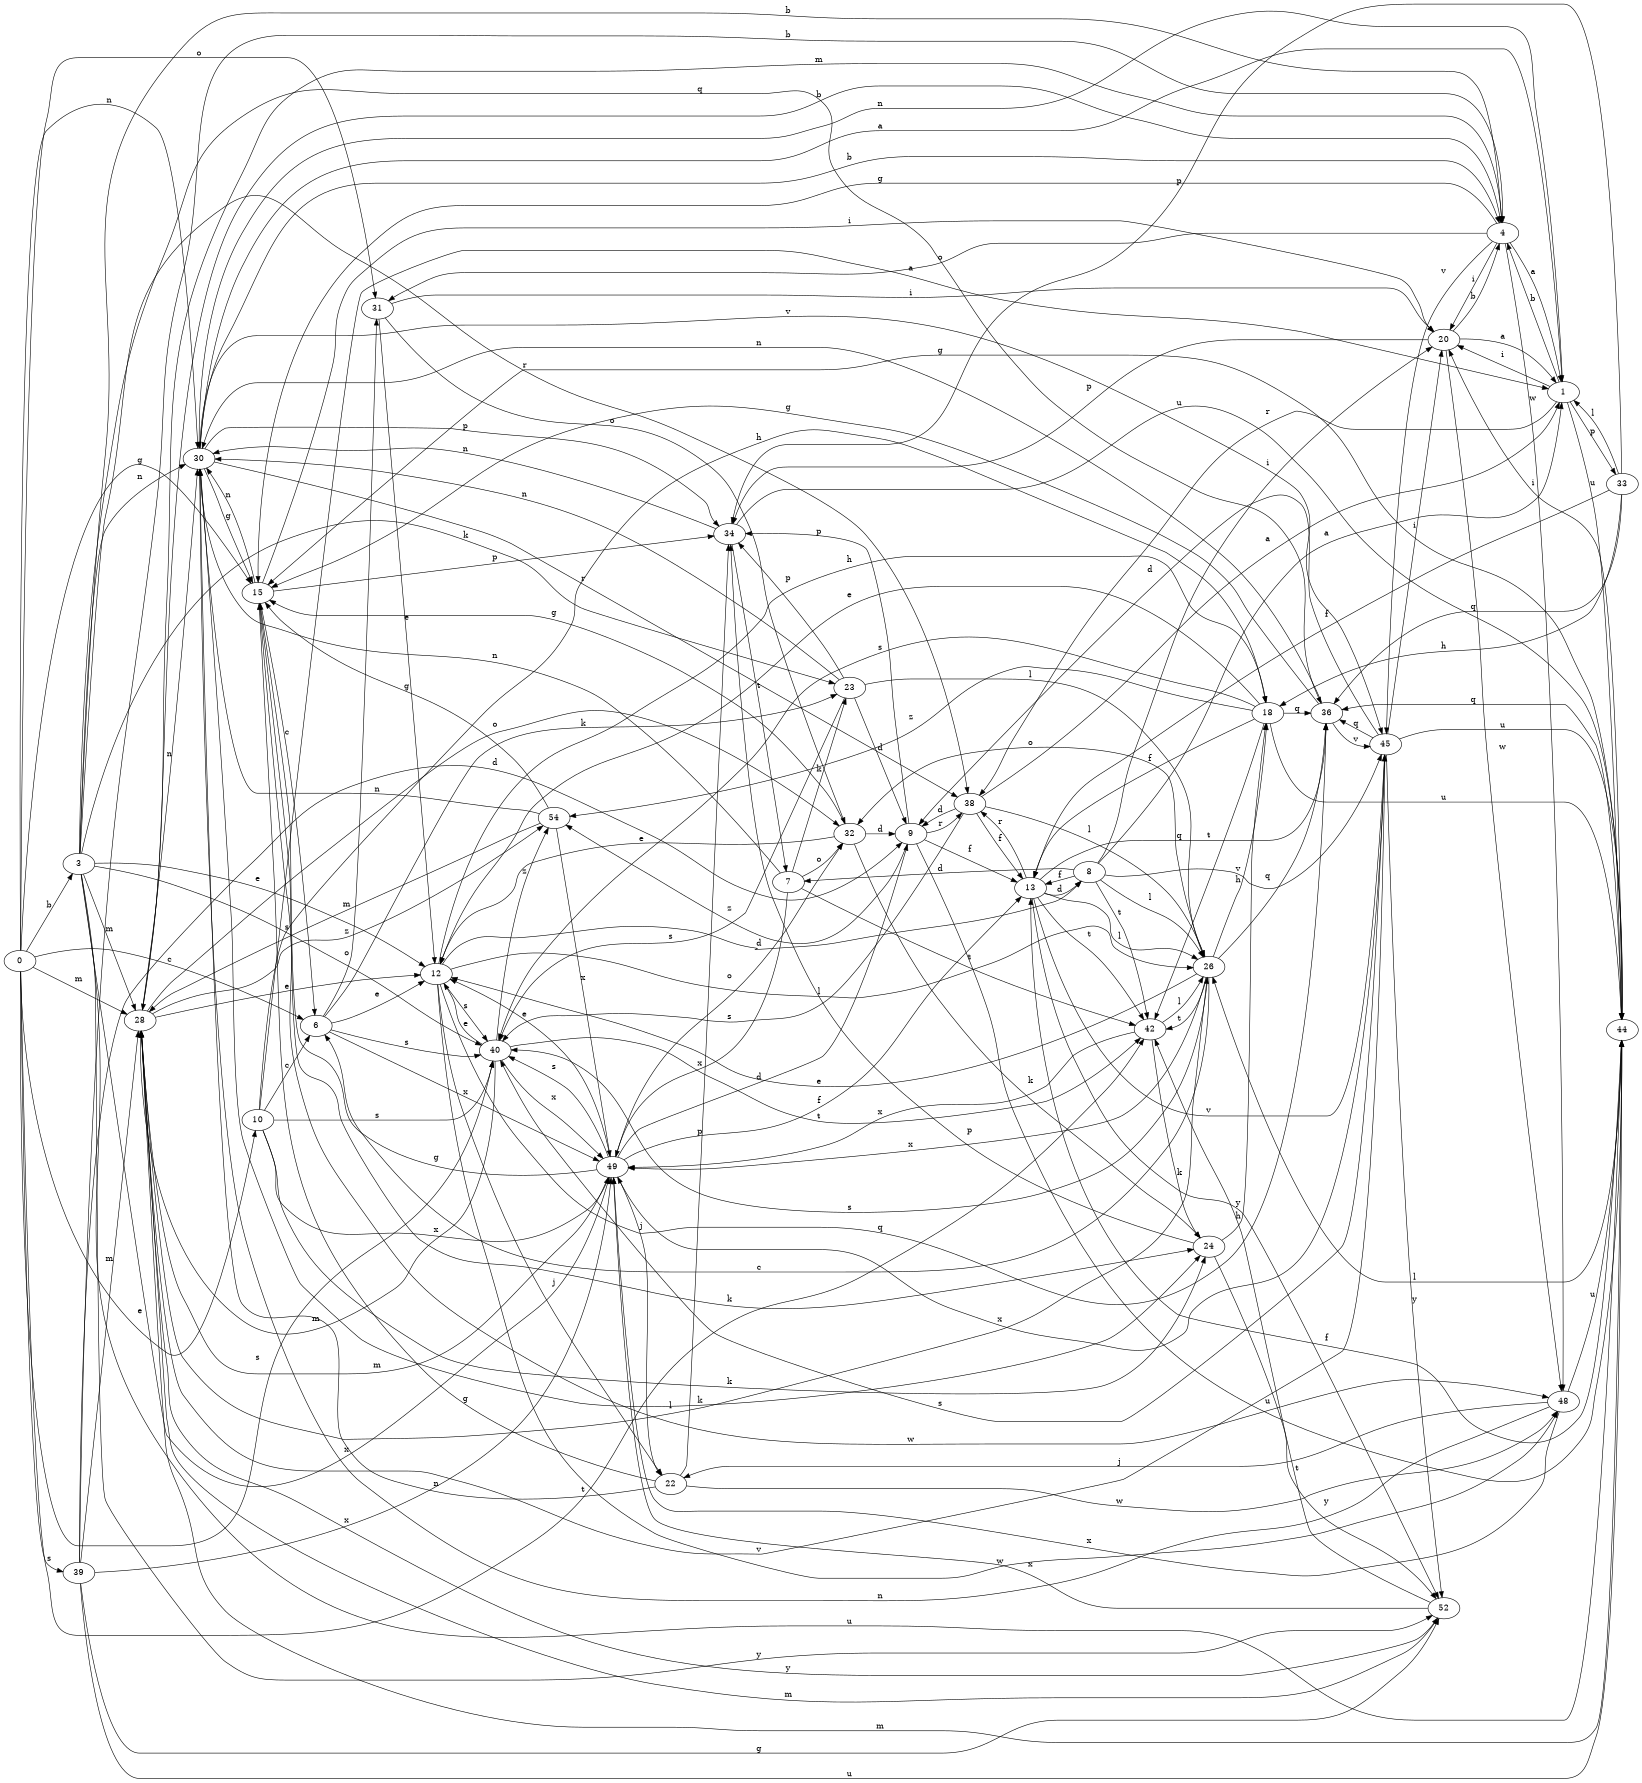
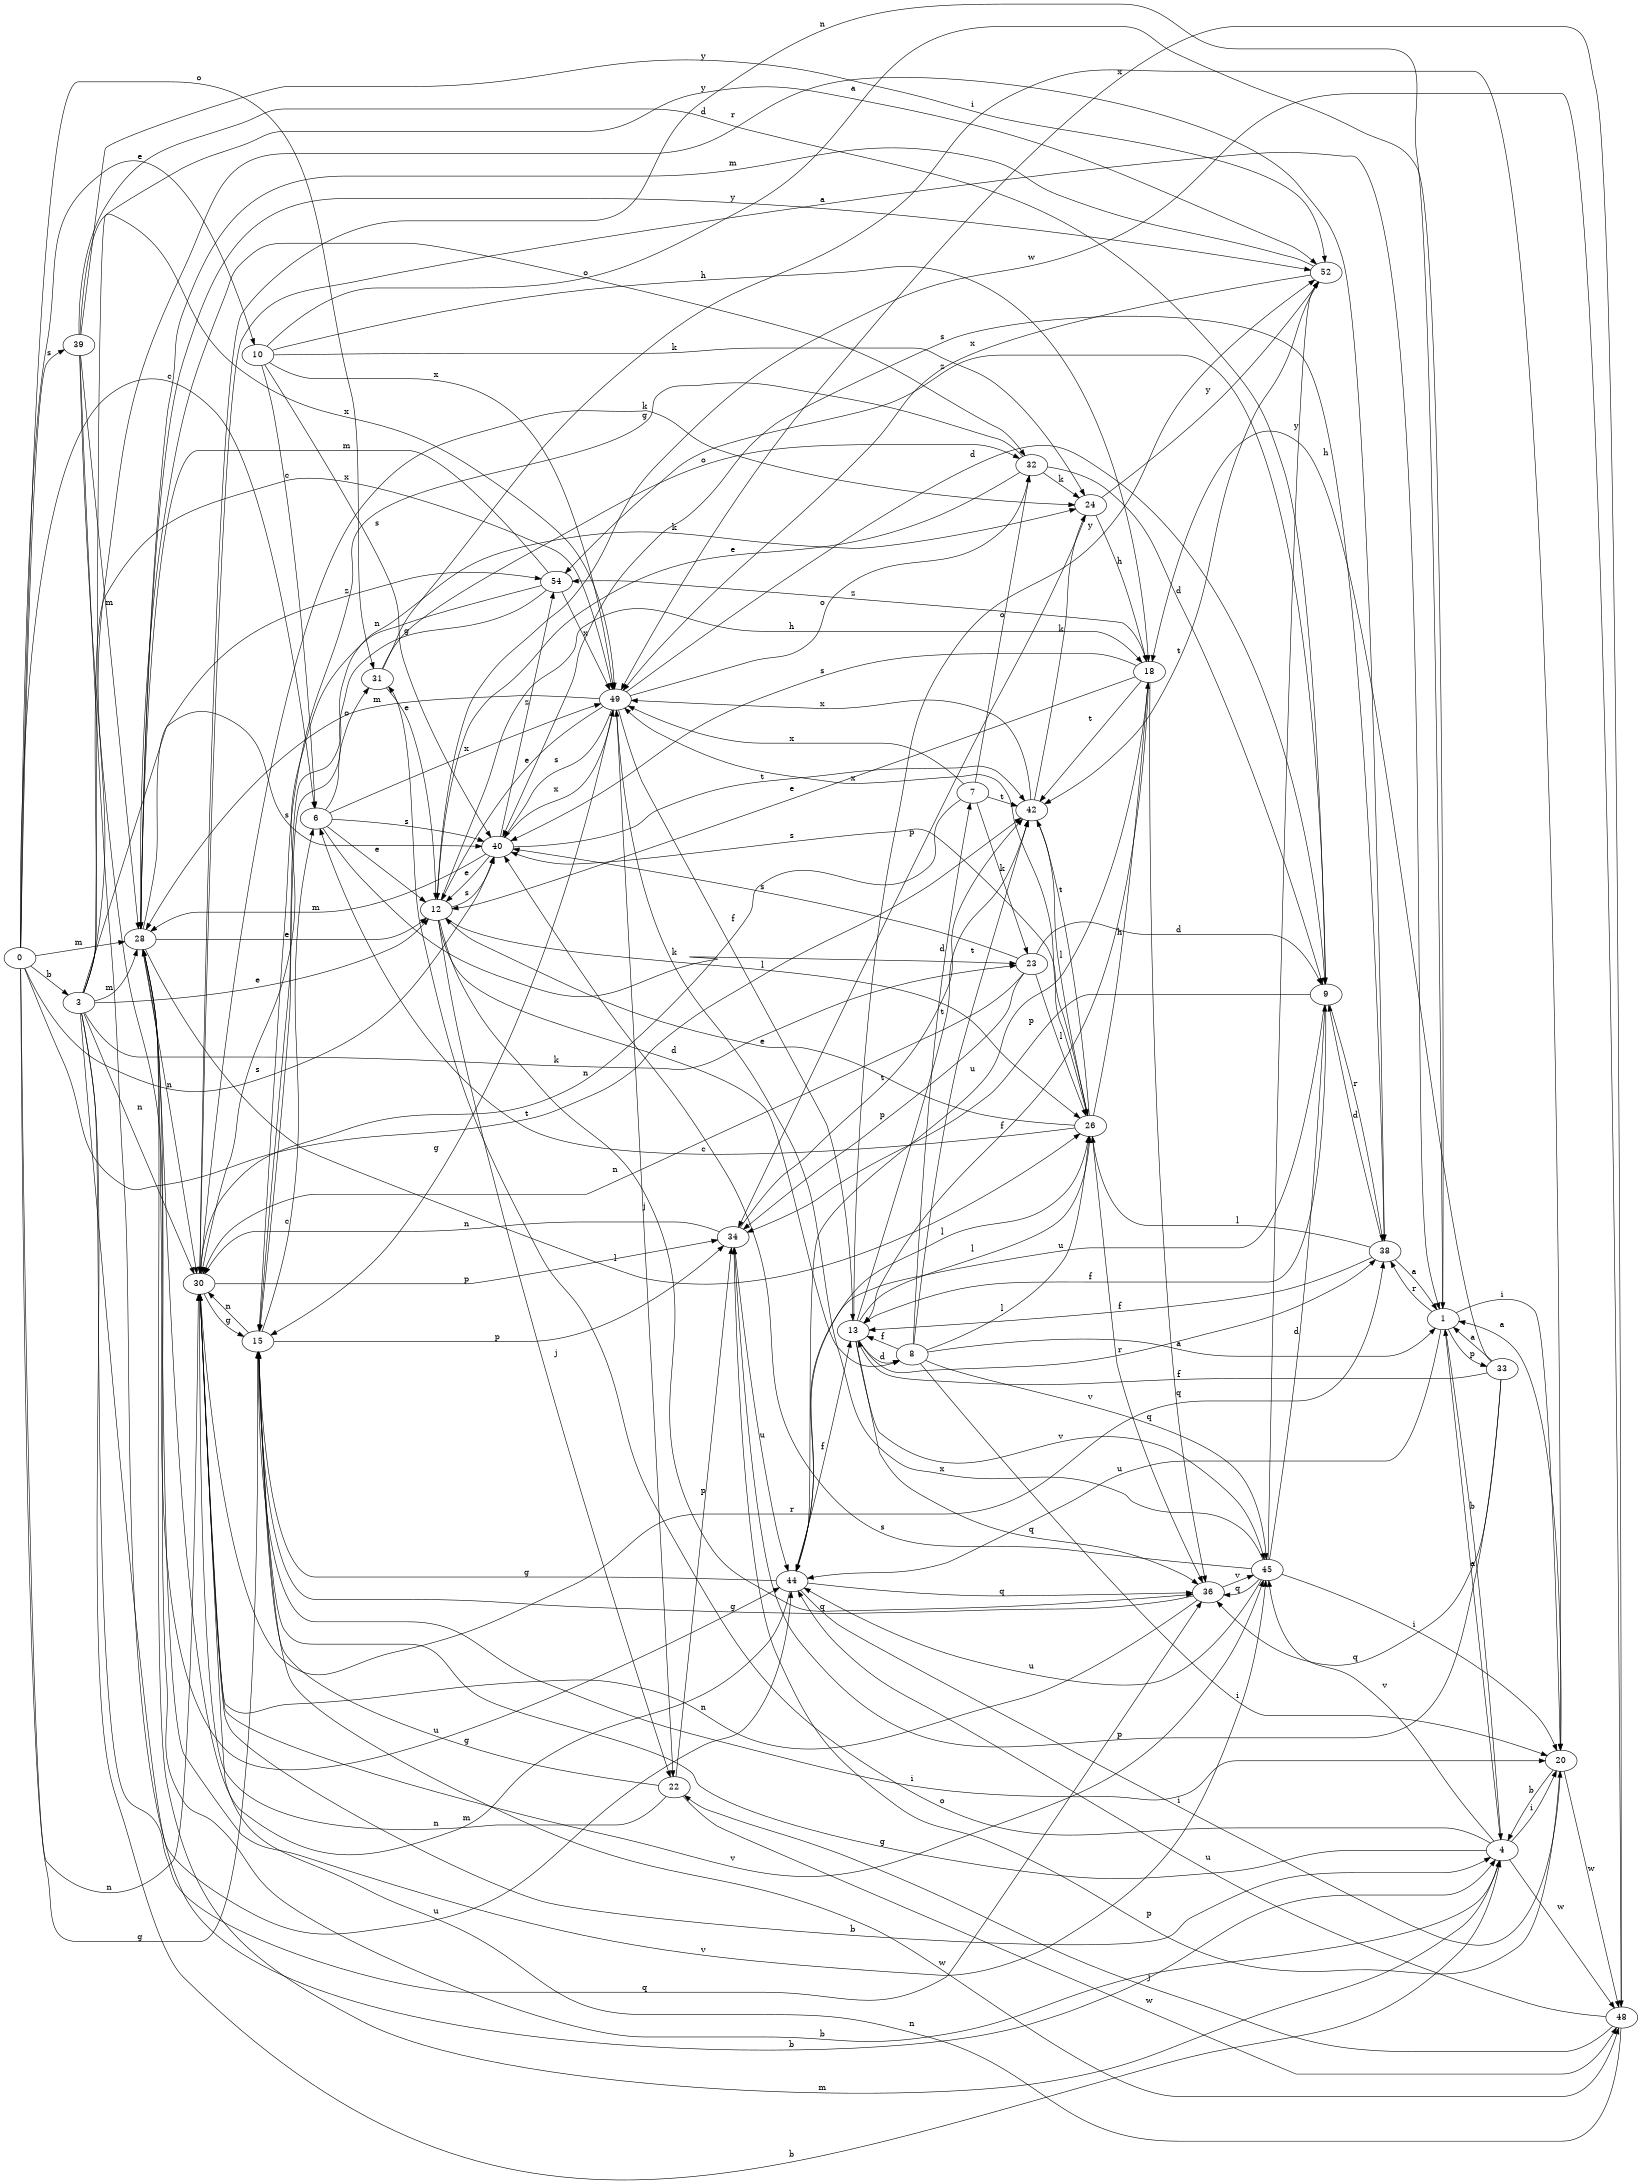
(1593, 414) -> (1473, 1338)
(759, 705) -> (915, 1047)
(1099, 751) -> none
(759, 1749) -> (704, 56)
